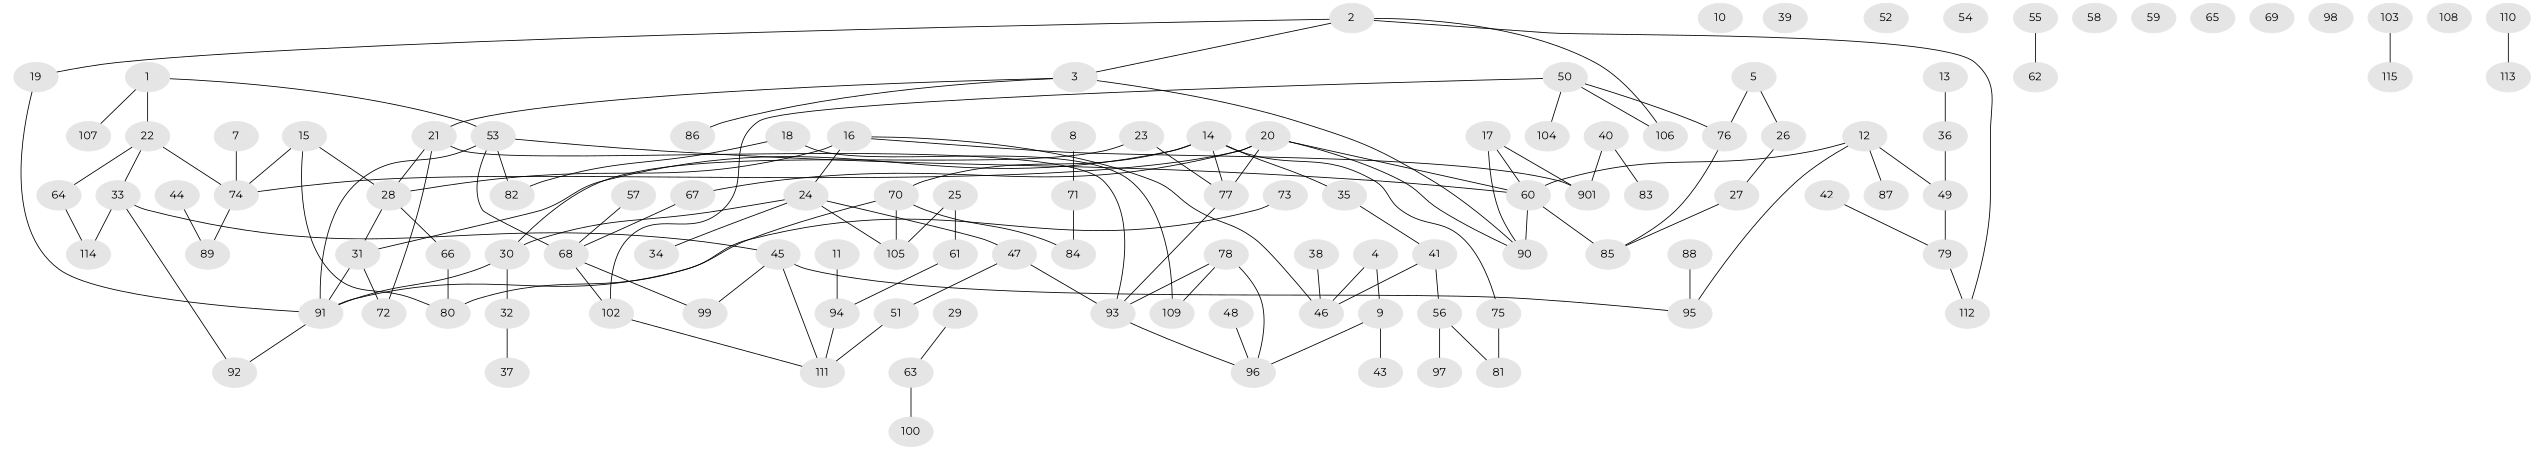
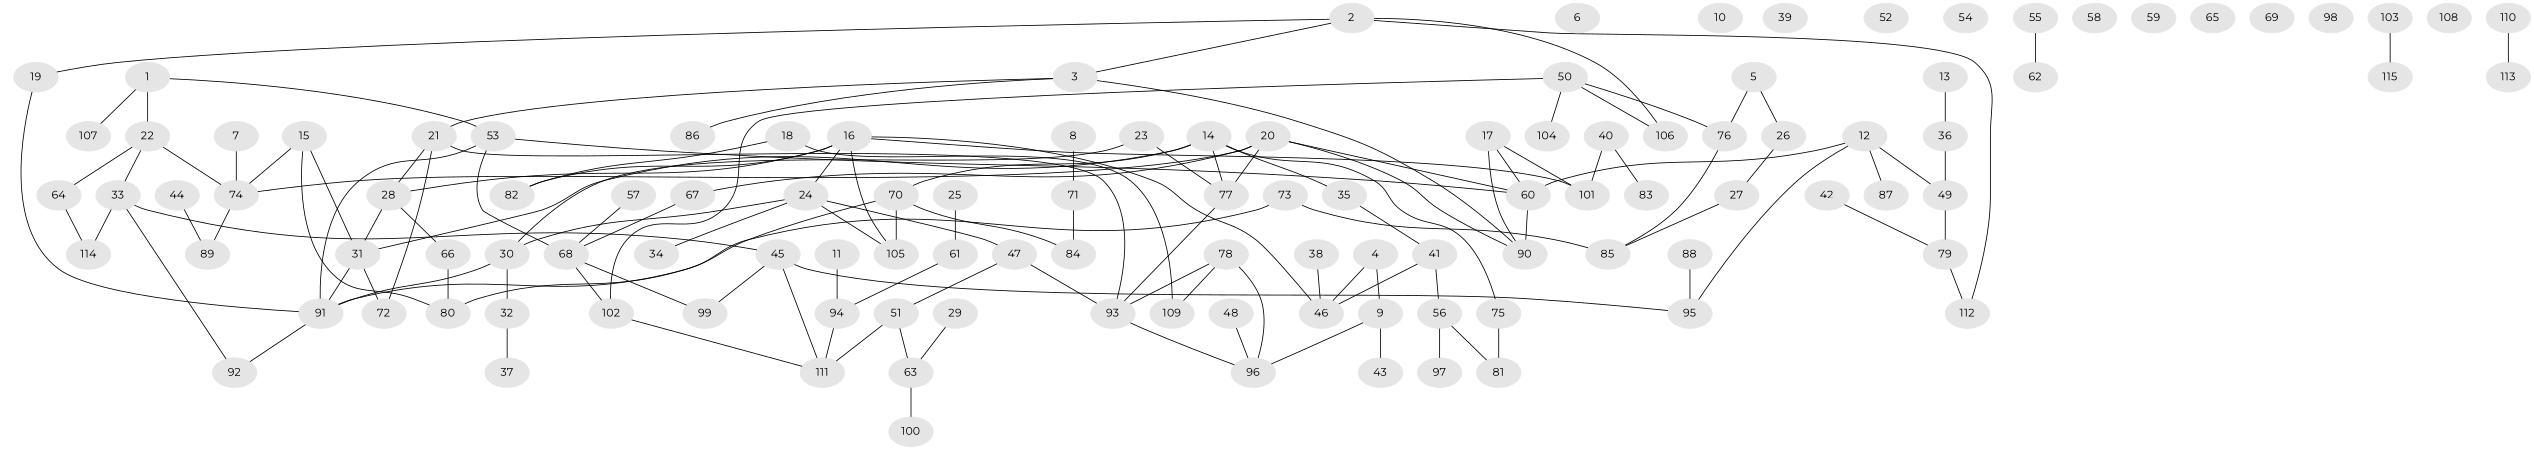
none -> (1578, 18)
(347, 166) -> (331, 195)
(503, 166) -> (681, 166)
(1587, 195) -> (1587, 195)
(1568, 225) -> (1430, 228)
(922, 229) -> (862, 199)
none -> (904, 343)
